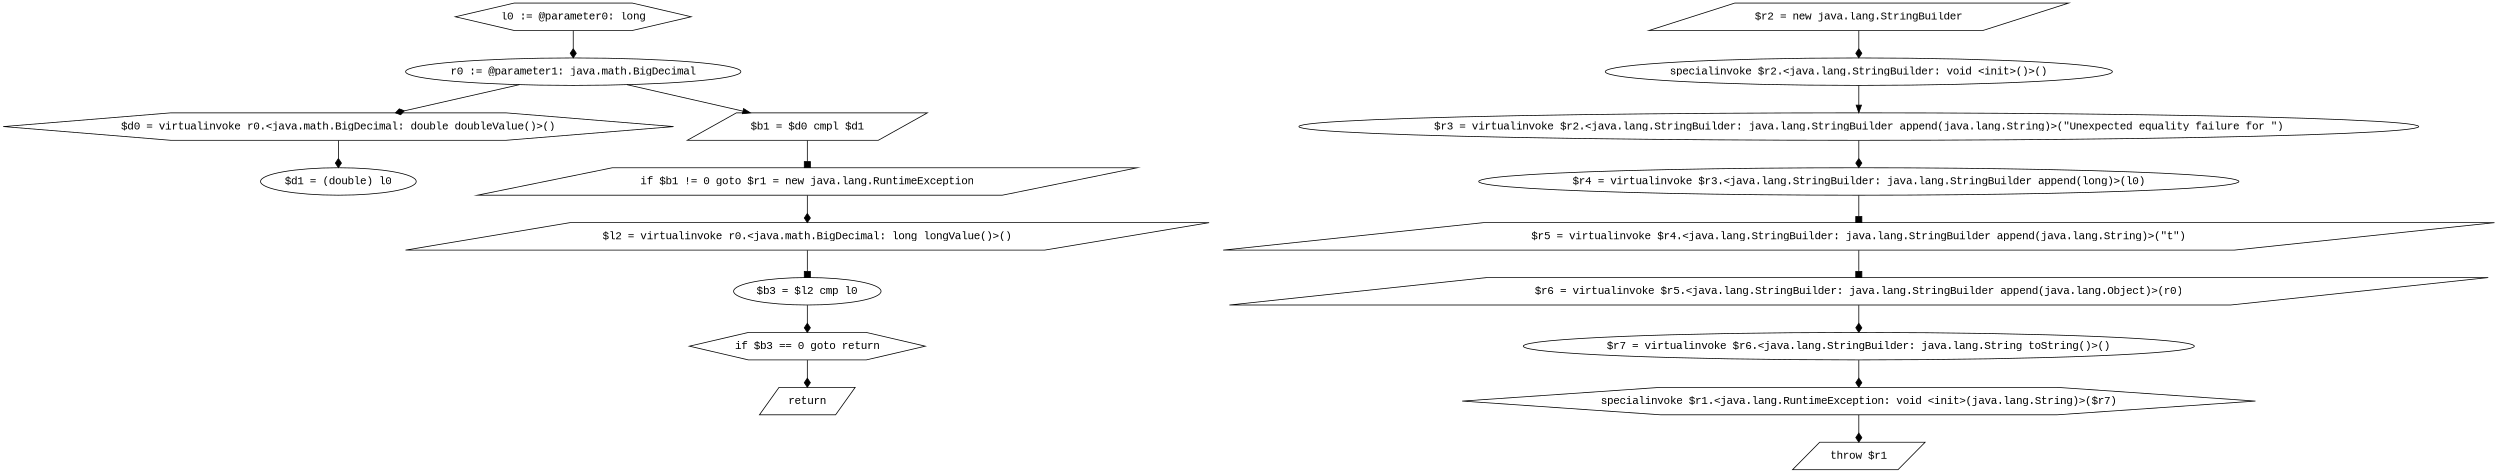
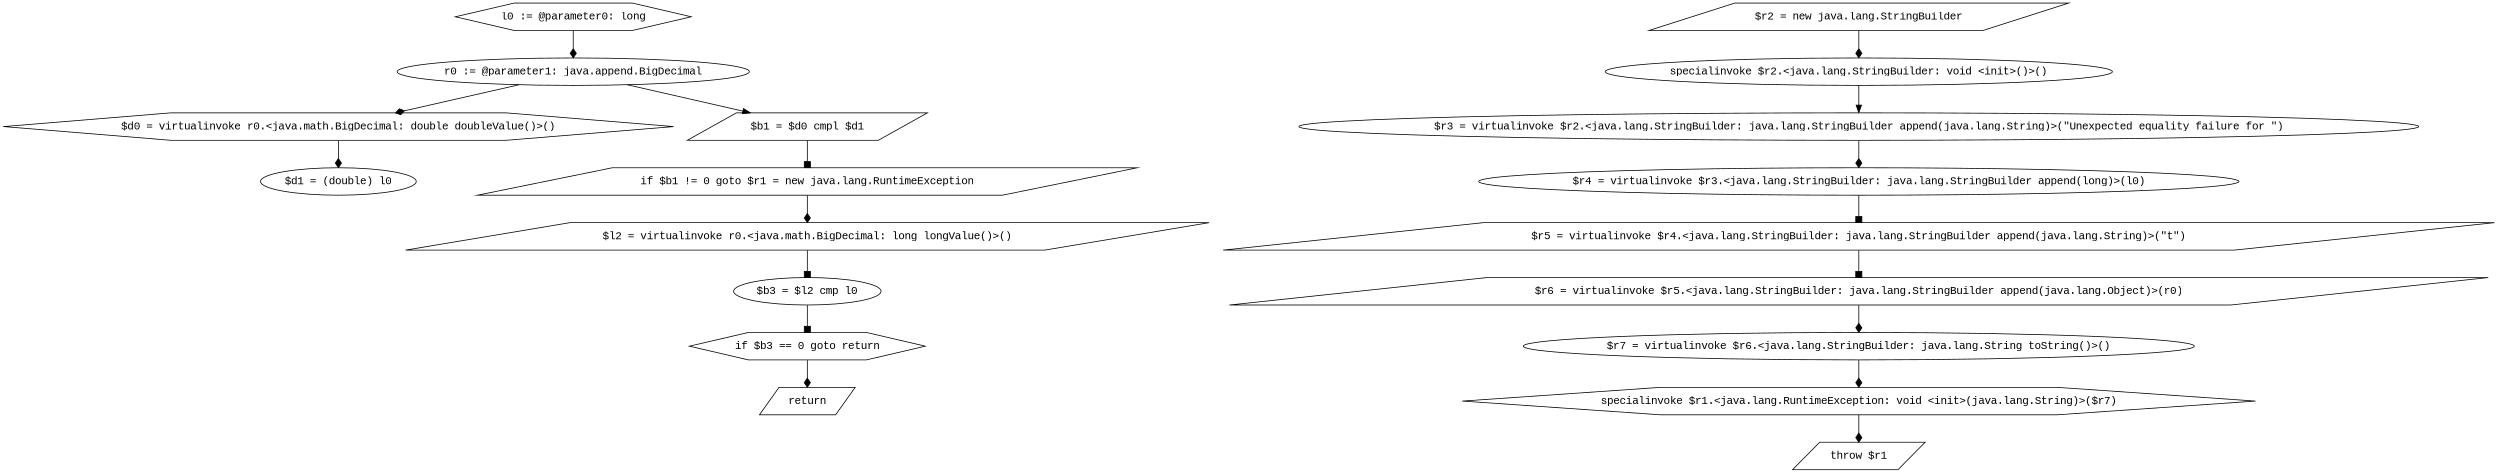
(573, 72) -> (573, 72)
(807, 314) -> (807, 315)
